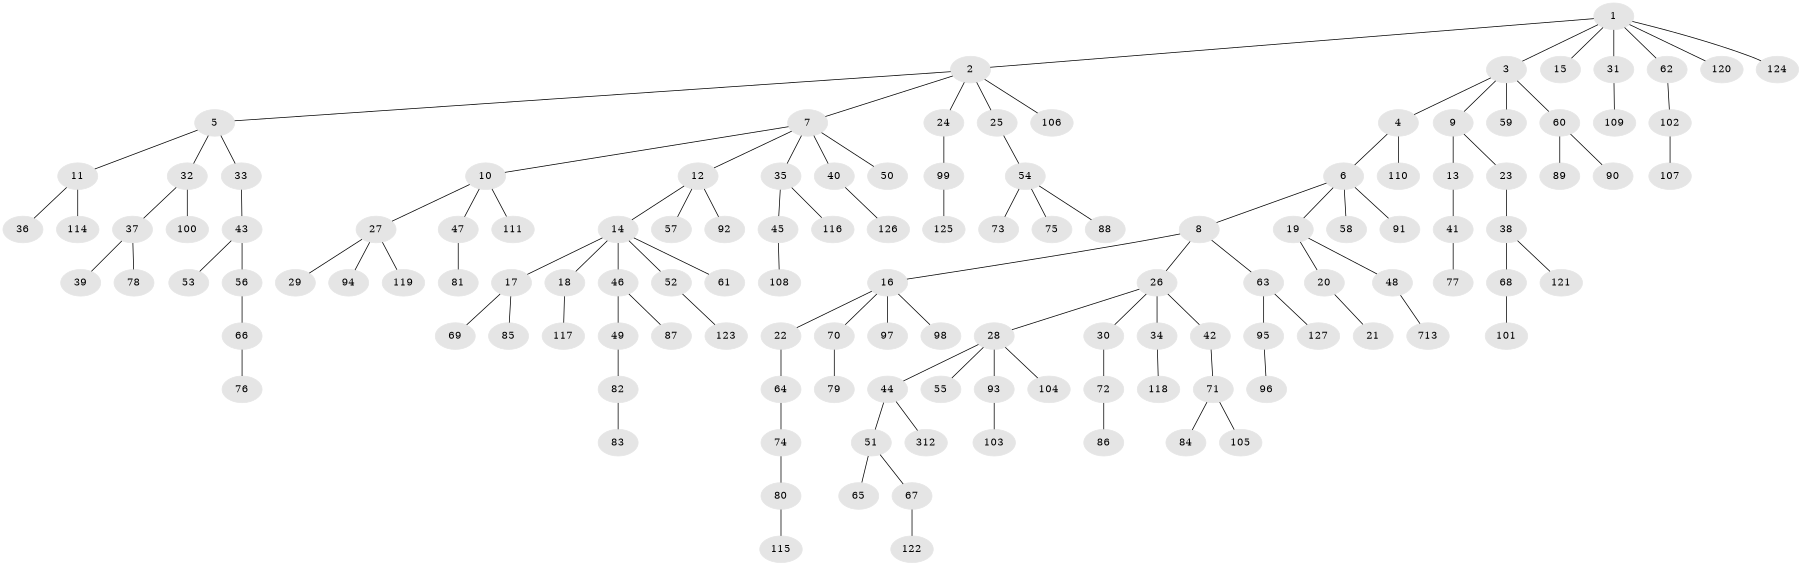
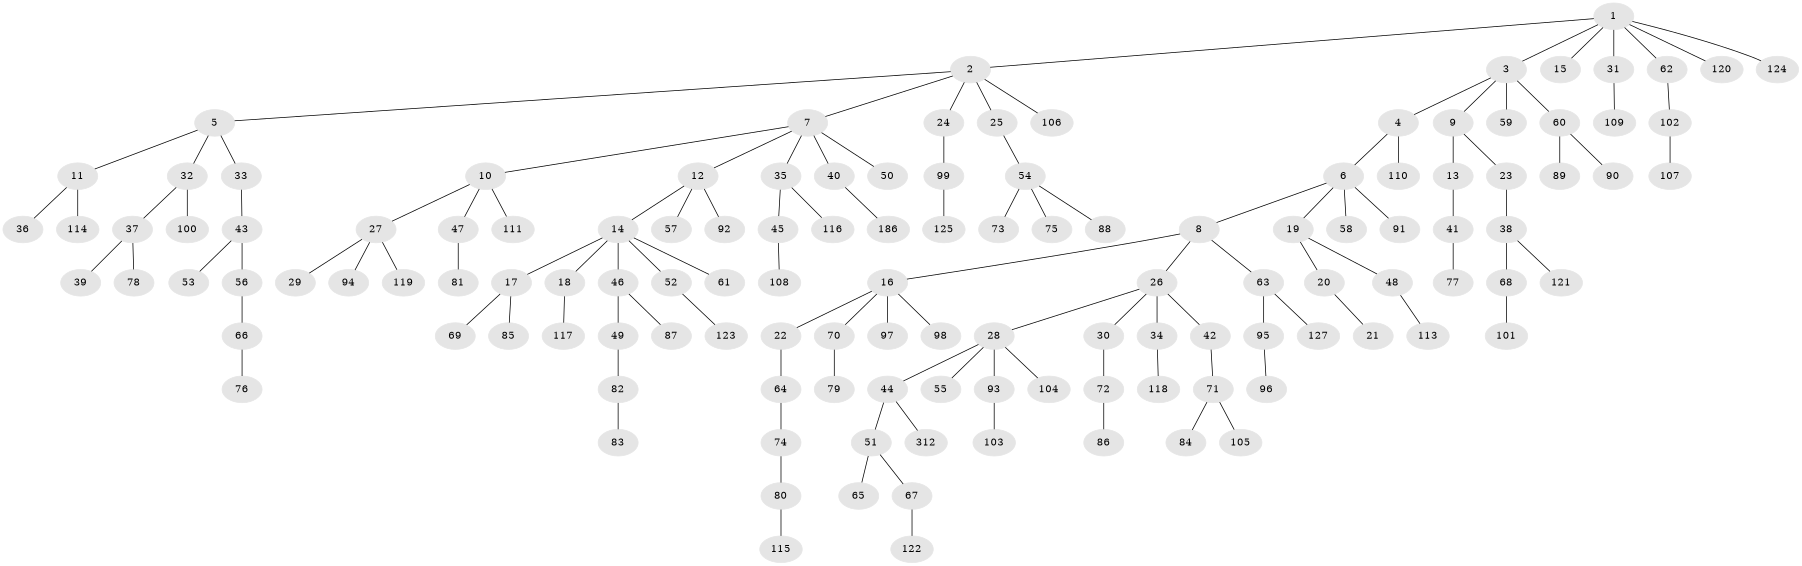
(888, 229) -> (888, 229)
(1428, 336) -> (1428, 336)
